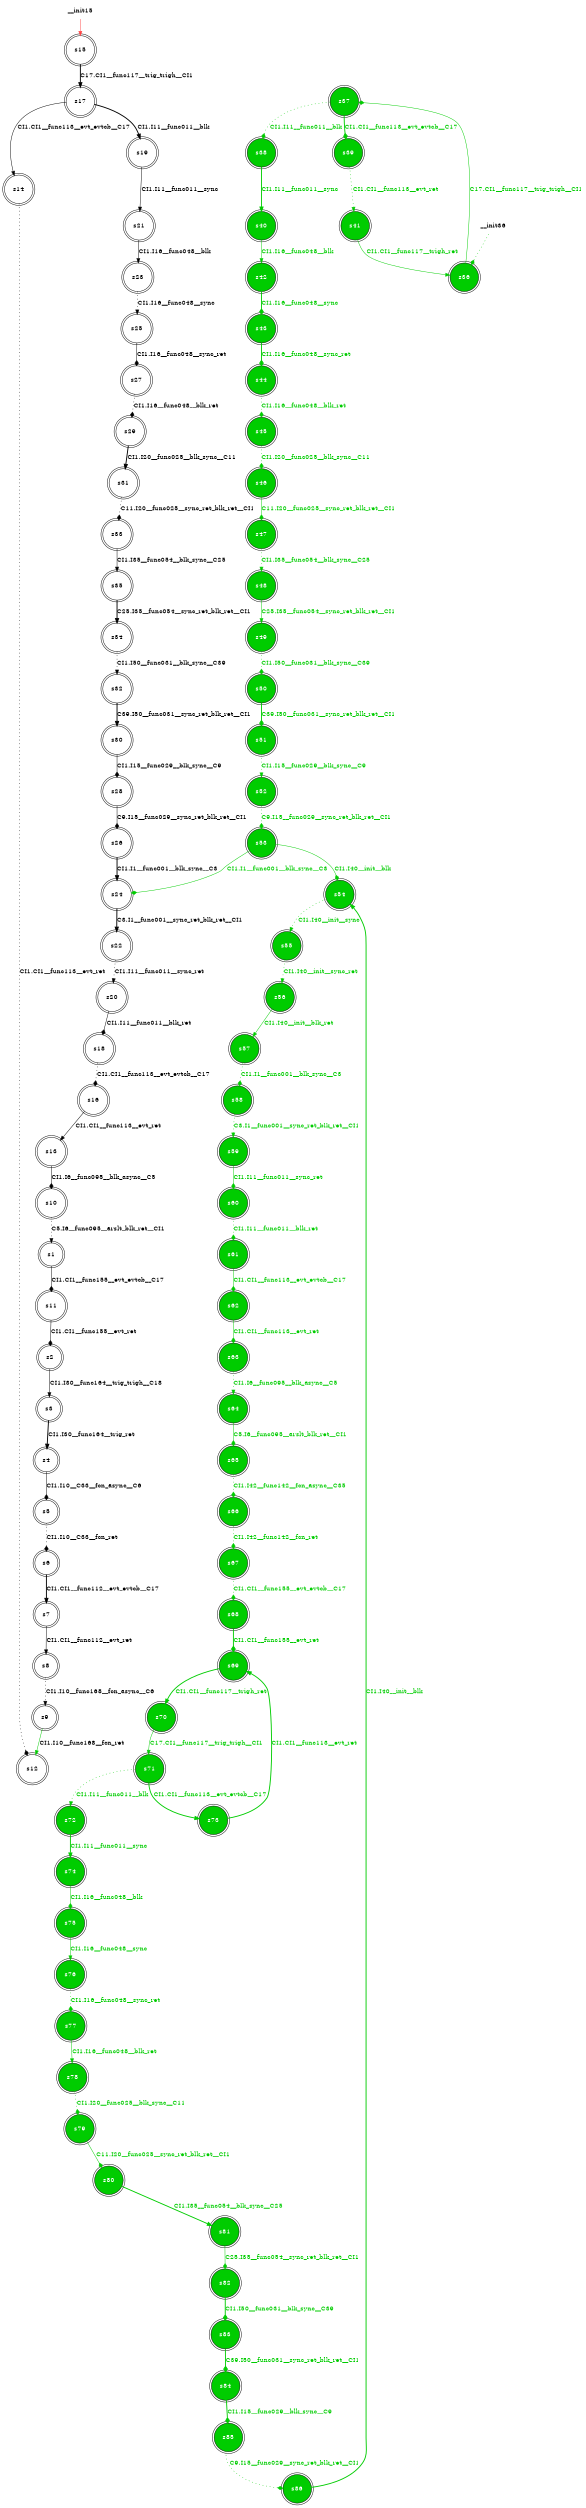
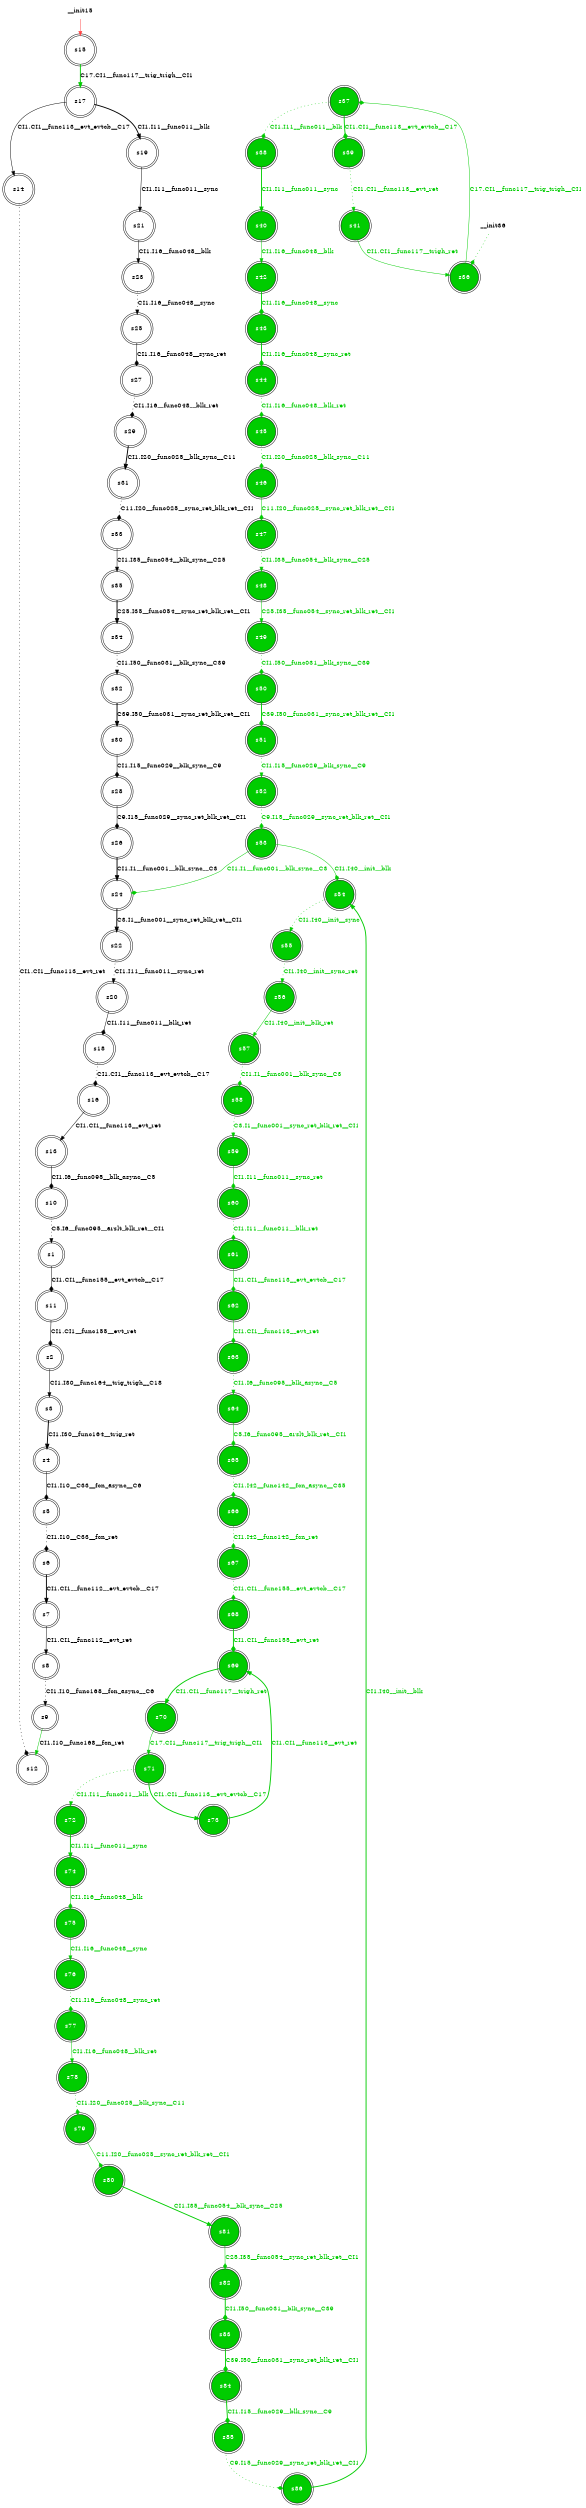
(80, 73) -> (80, 73)
